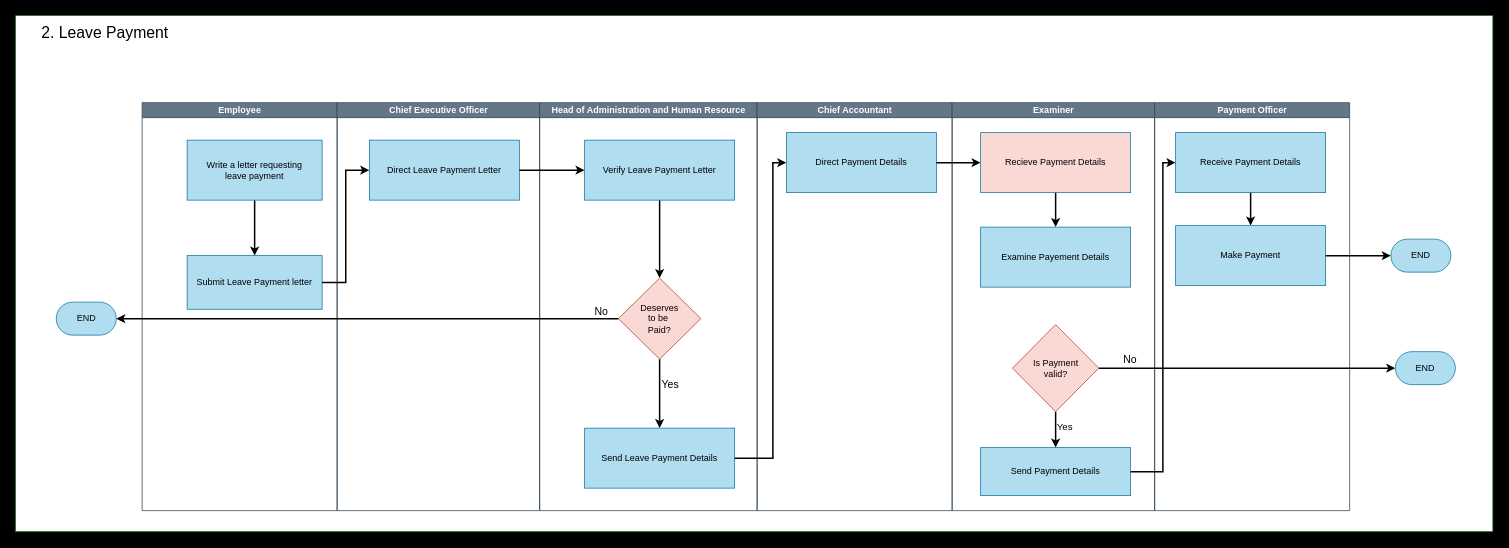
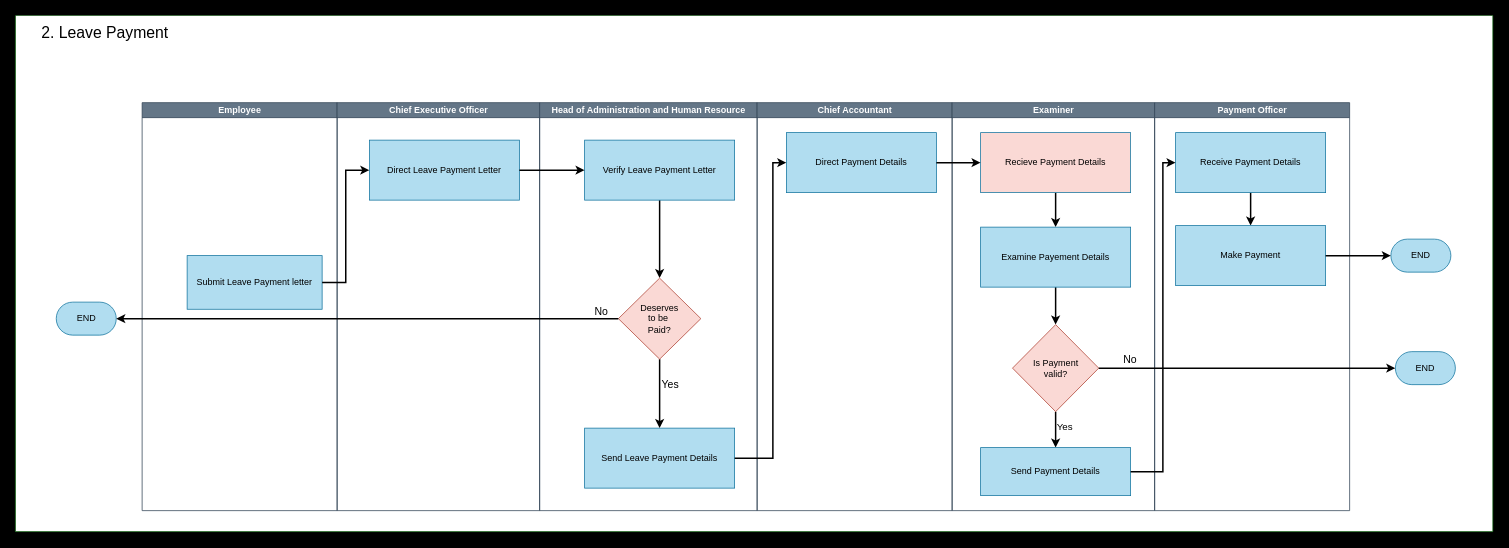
(255, 170) -> none
(255, 224) -> none
none -> (1056, 302)
